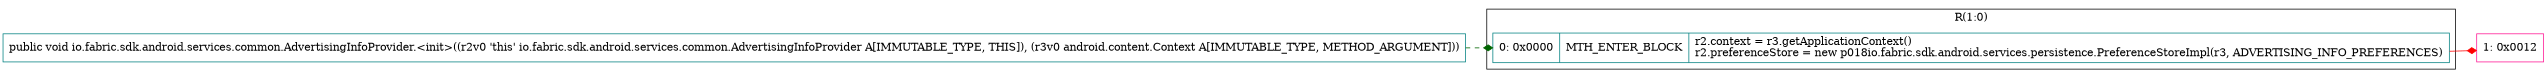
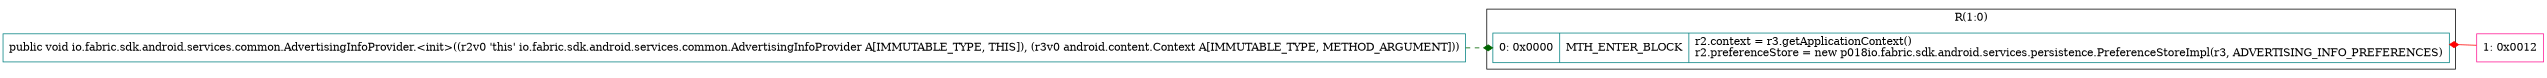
(2460, 51) -> (2468, 45)
